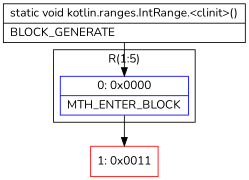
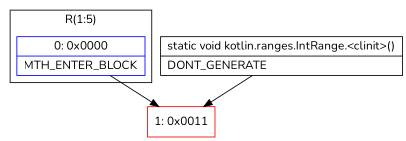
(63, 32) -> (217, 65)
(124, 55) -> (232, 89)
